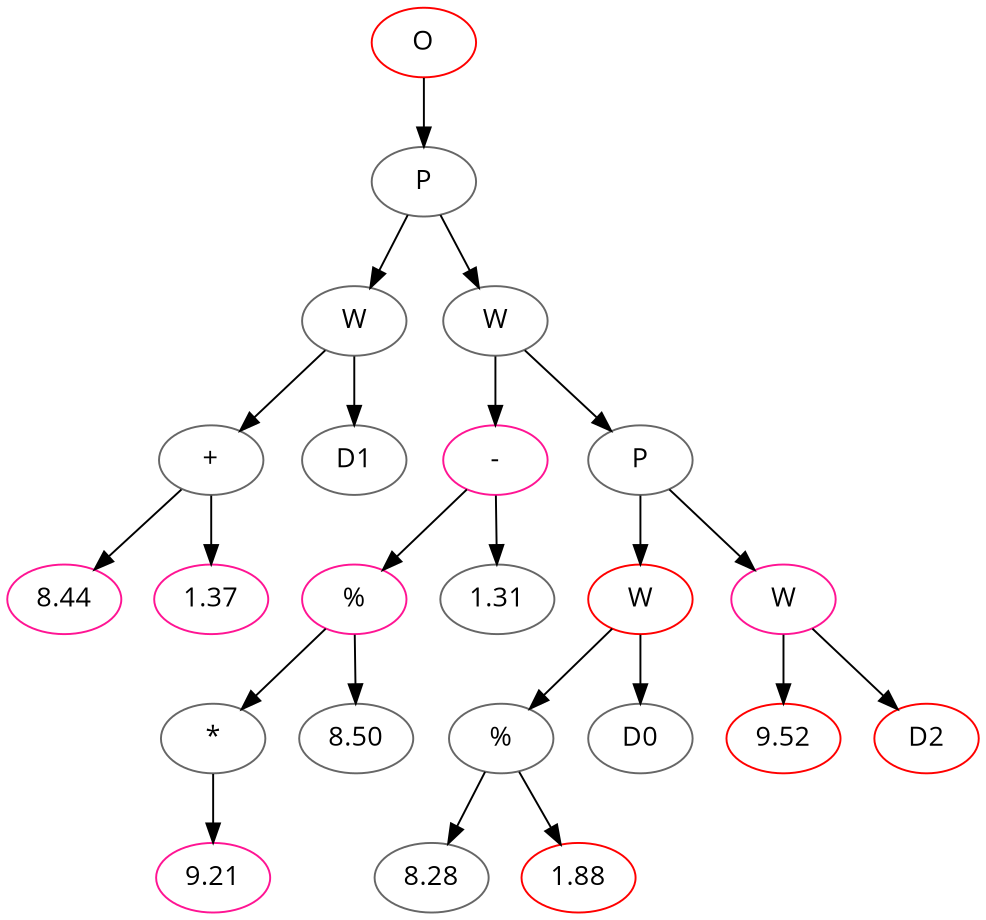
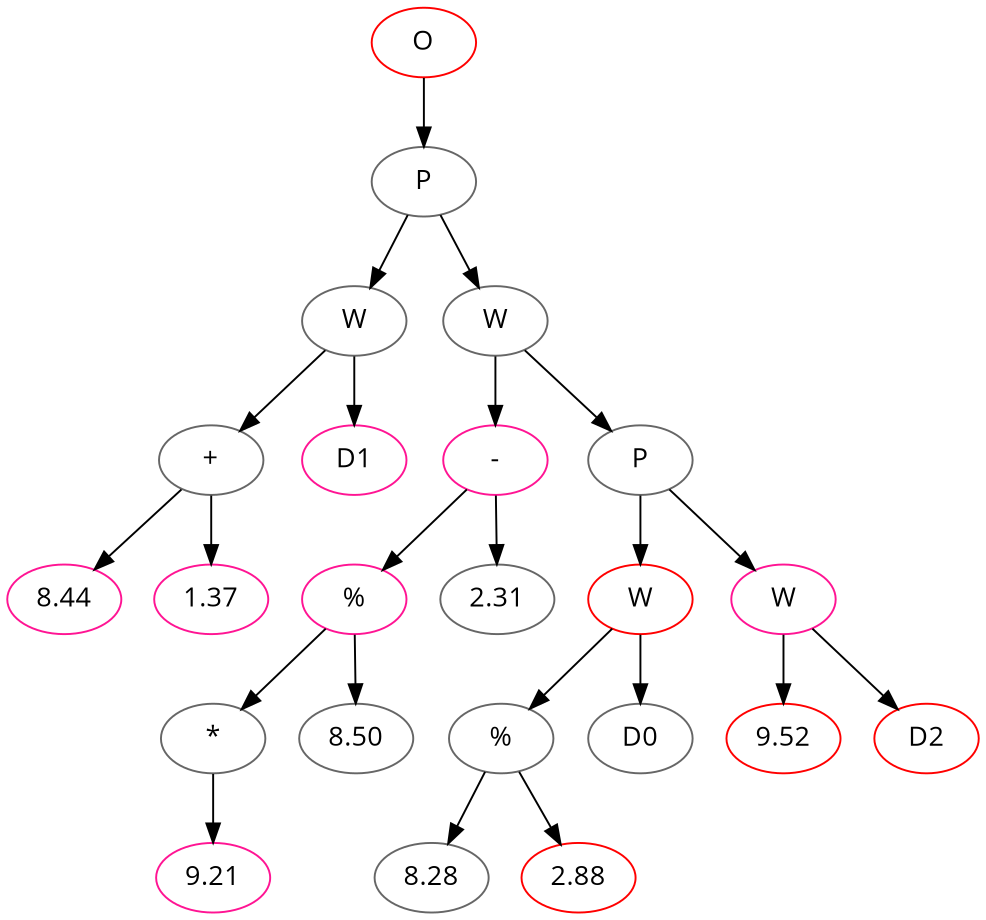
(354, 460) -> (354, 460)
(497, 599) -> (497, 599)
(579, 878) -> (579, 878)
